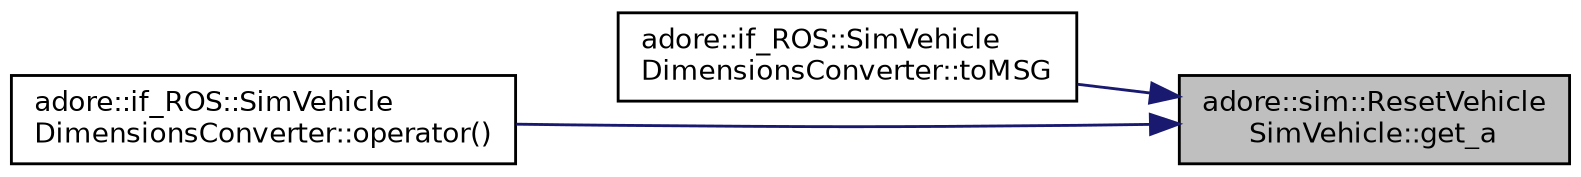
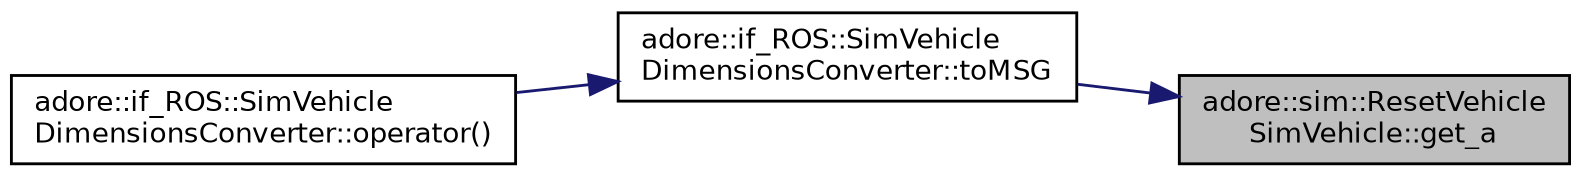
(833, 127) -> (553, 89)
